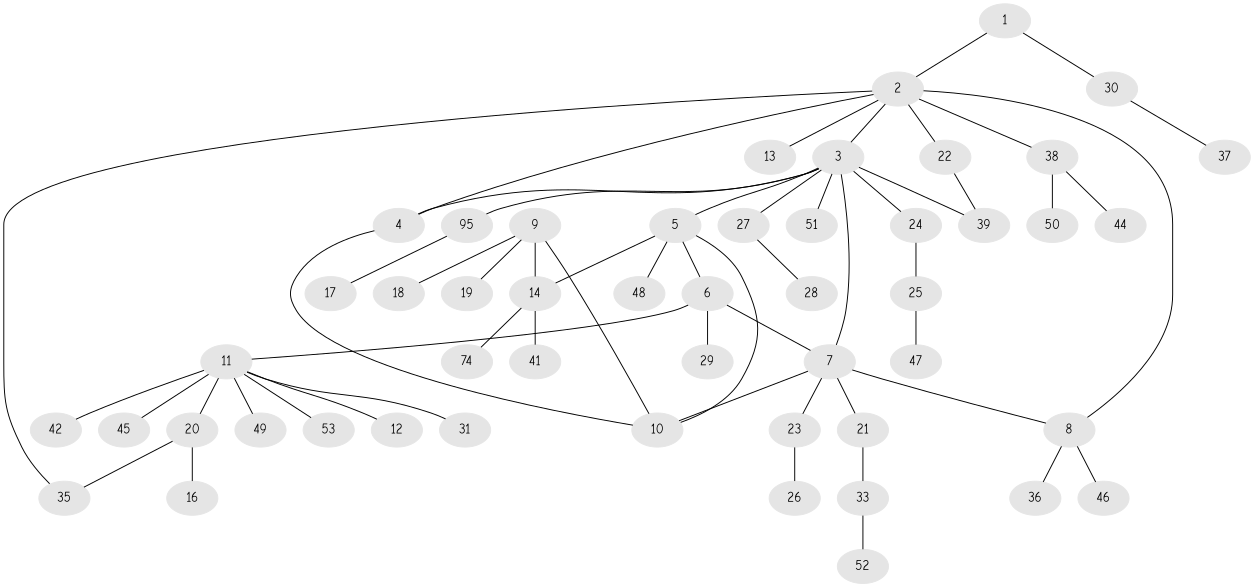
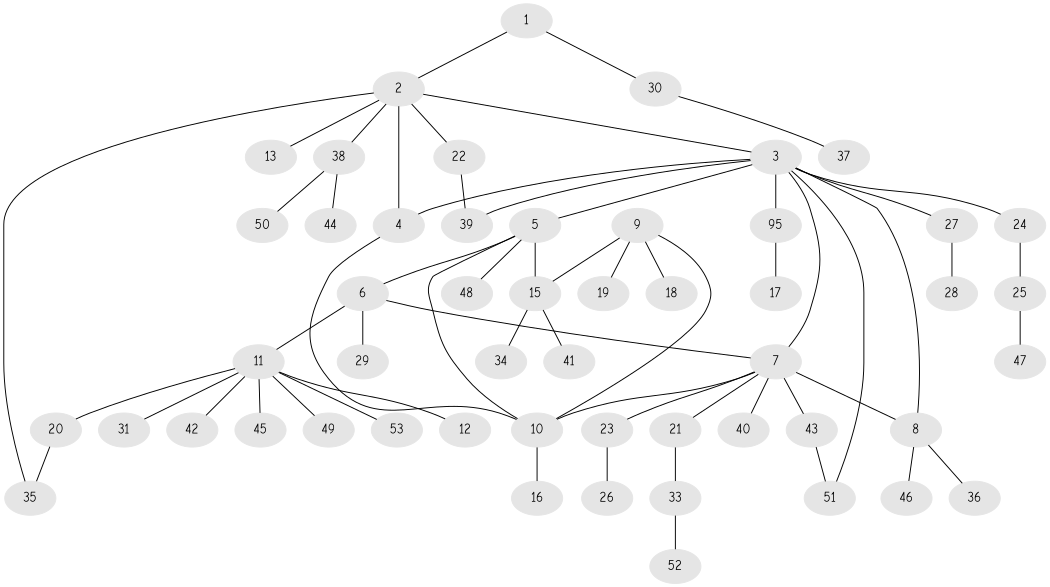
(1163, 184) -> (904, 263)
(535, 294) -> (535, 294)
(467, 362) -> (501, 362)
none -> (744, 430)
none -> (812, 430)
(192, 464) -> (537, 464)
